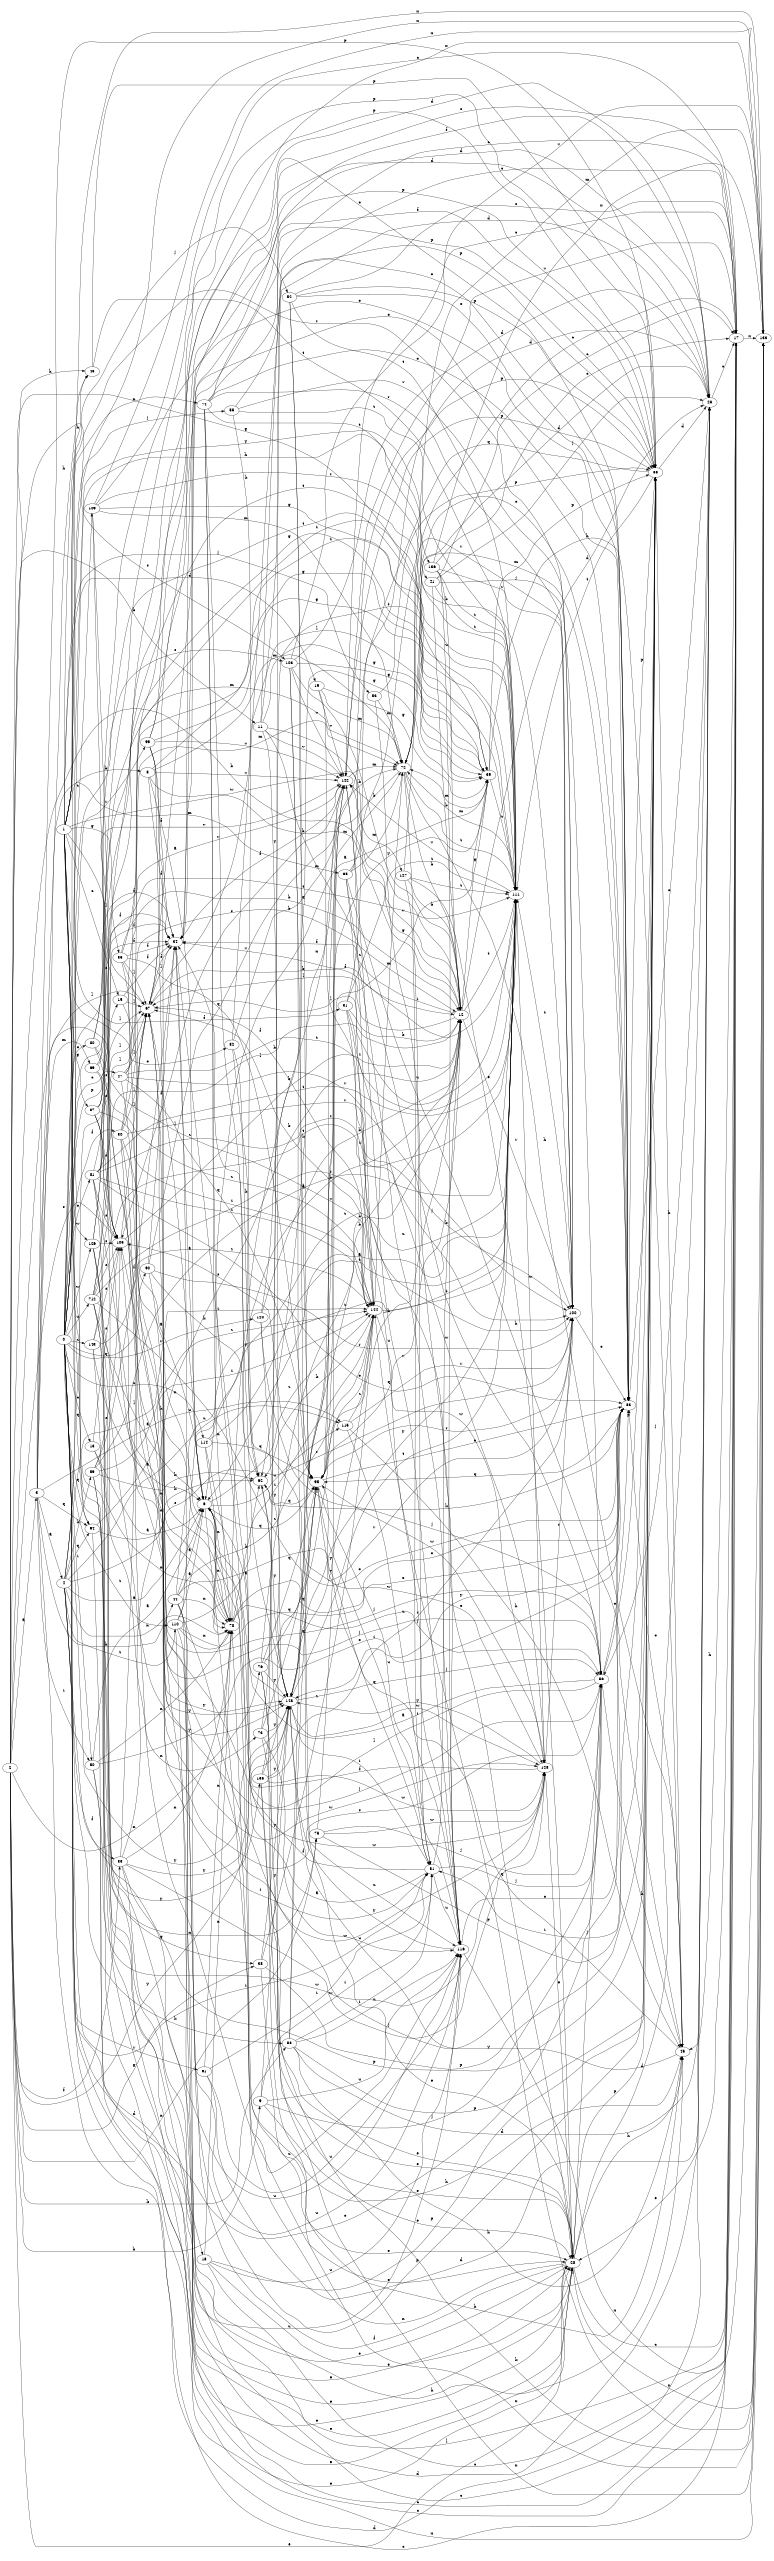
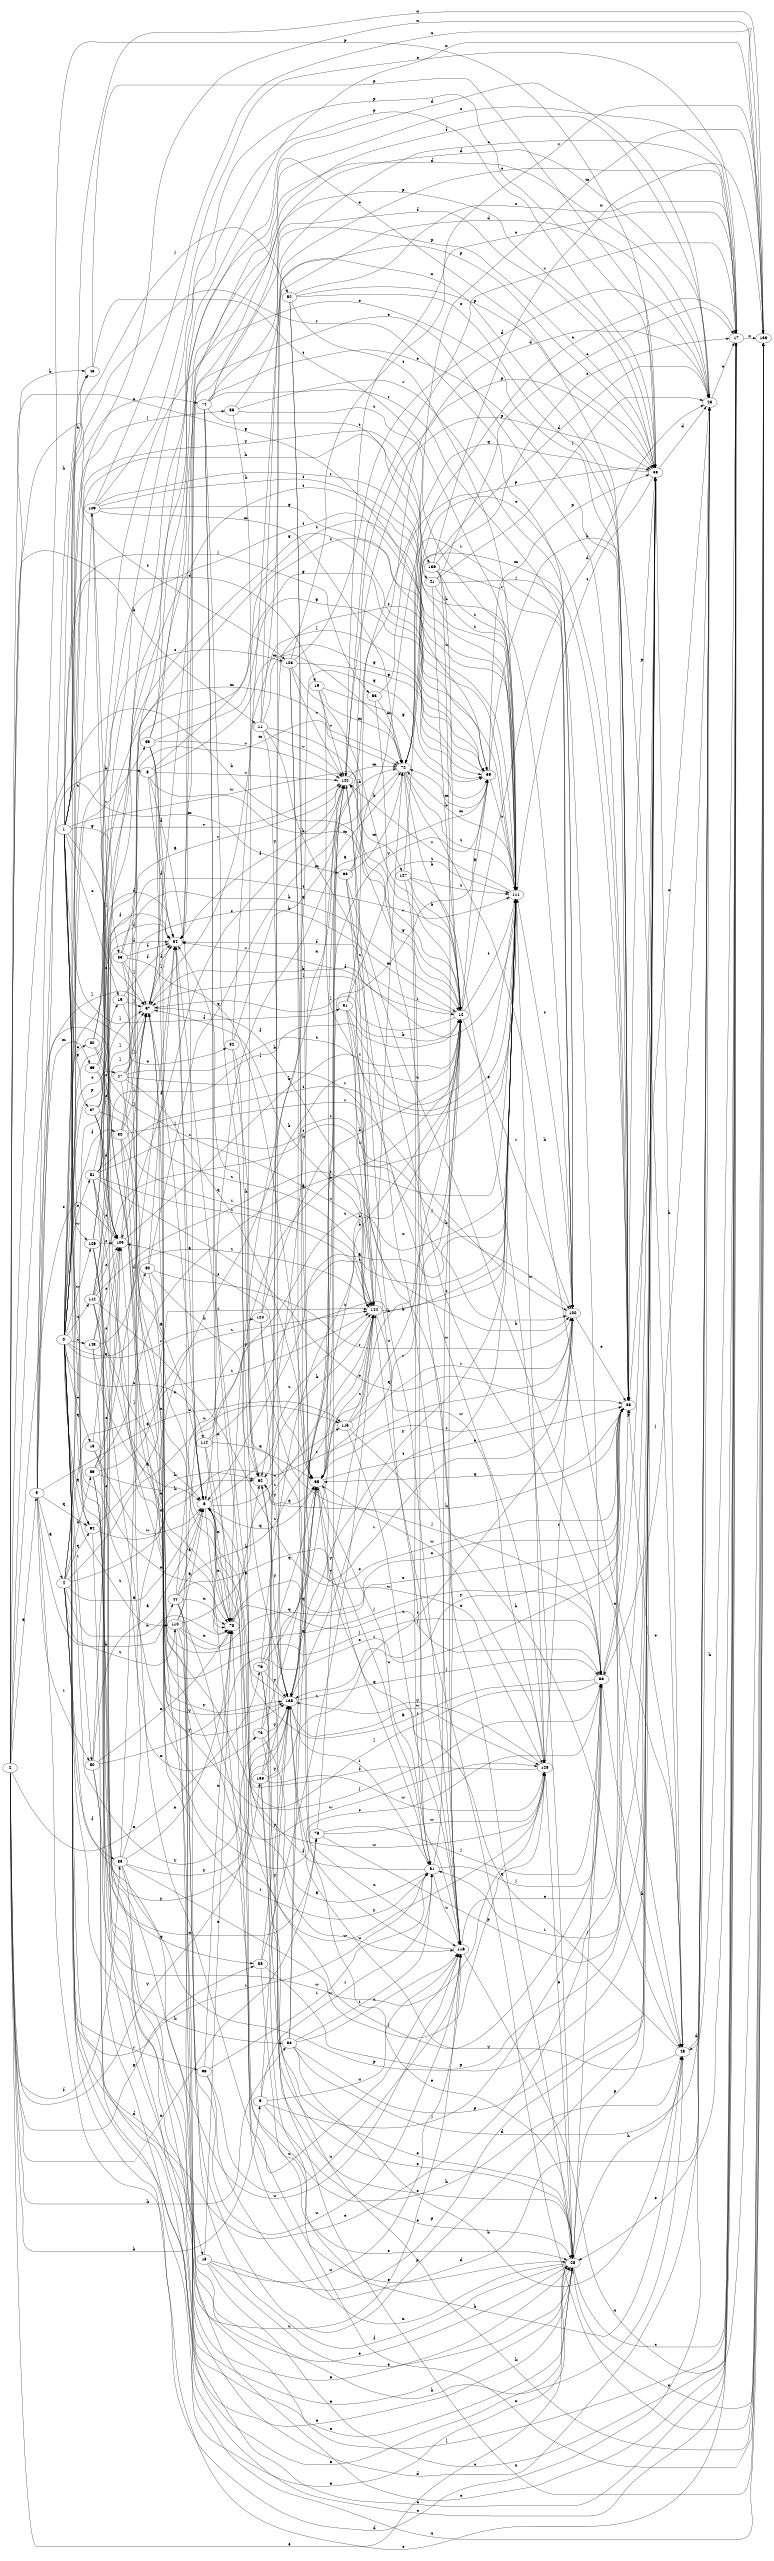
none -> (410, 531)
none -> (433, 1231)
(92, 1299) -> (92, 1299)
(686, 1342) -> (707, 1231)
(161, 1409) -> (161, 1409)
(167, 1504) -> (101, 1607)
(148, 1531) -> (148, 1531)
(289, 1701) -> (289, 1701)
(204, 2072) -> (204, 2072)
